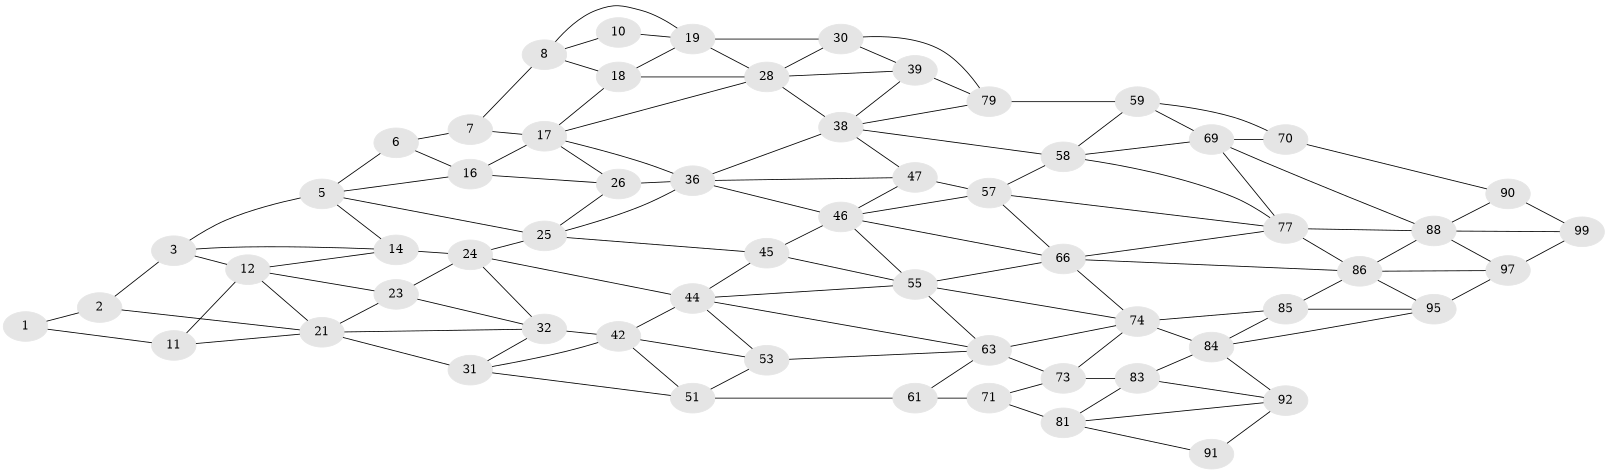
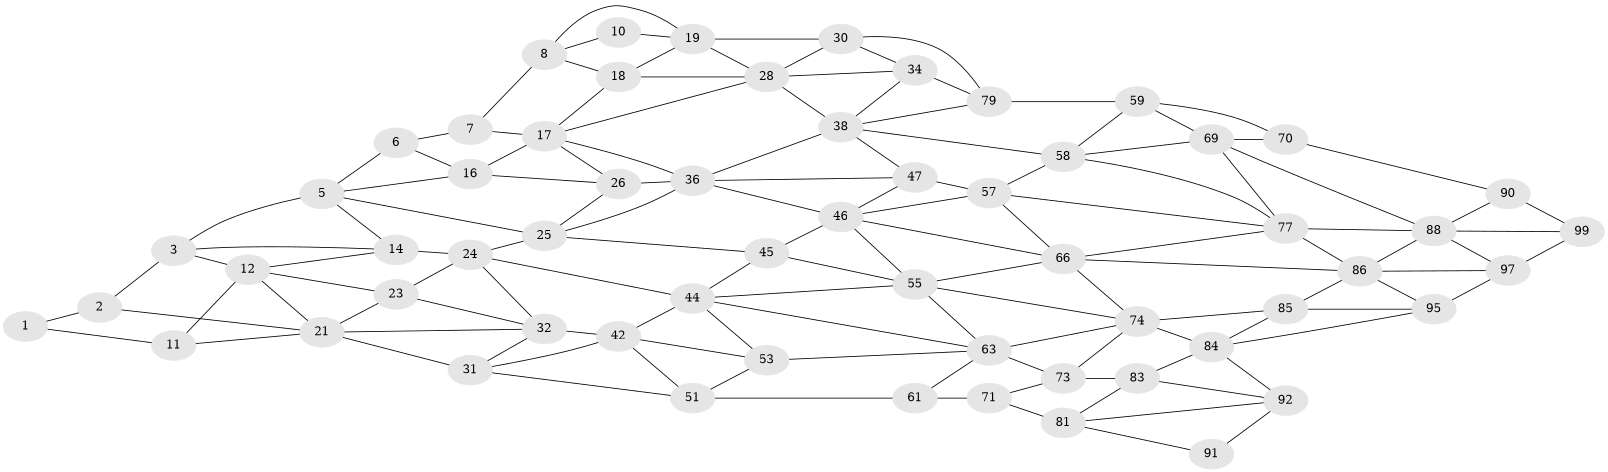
(915, 70) -> (915, 70)
